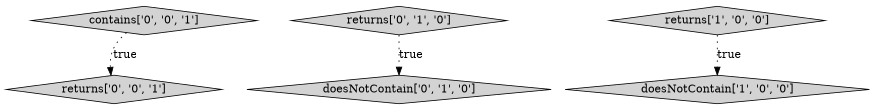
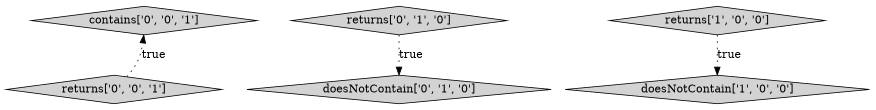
(114, 48) -> (138, 61)
